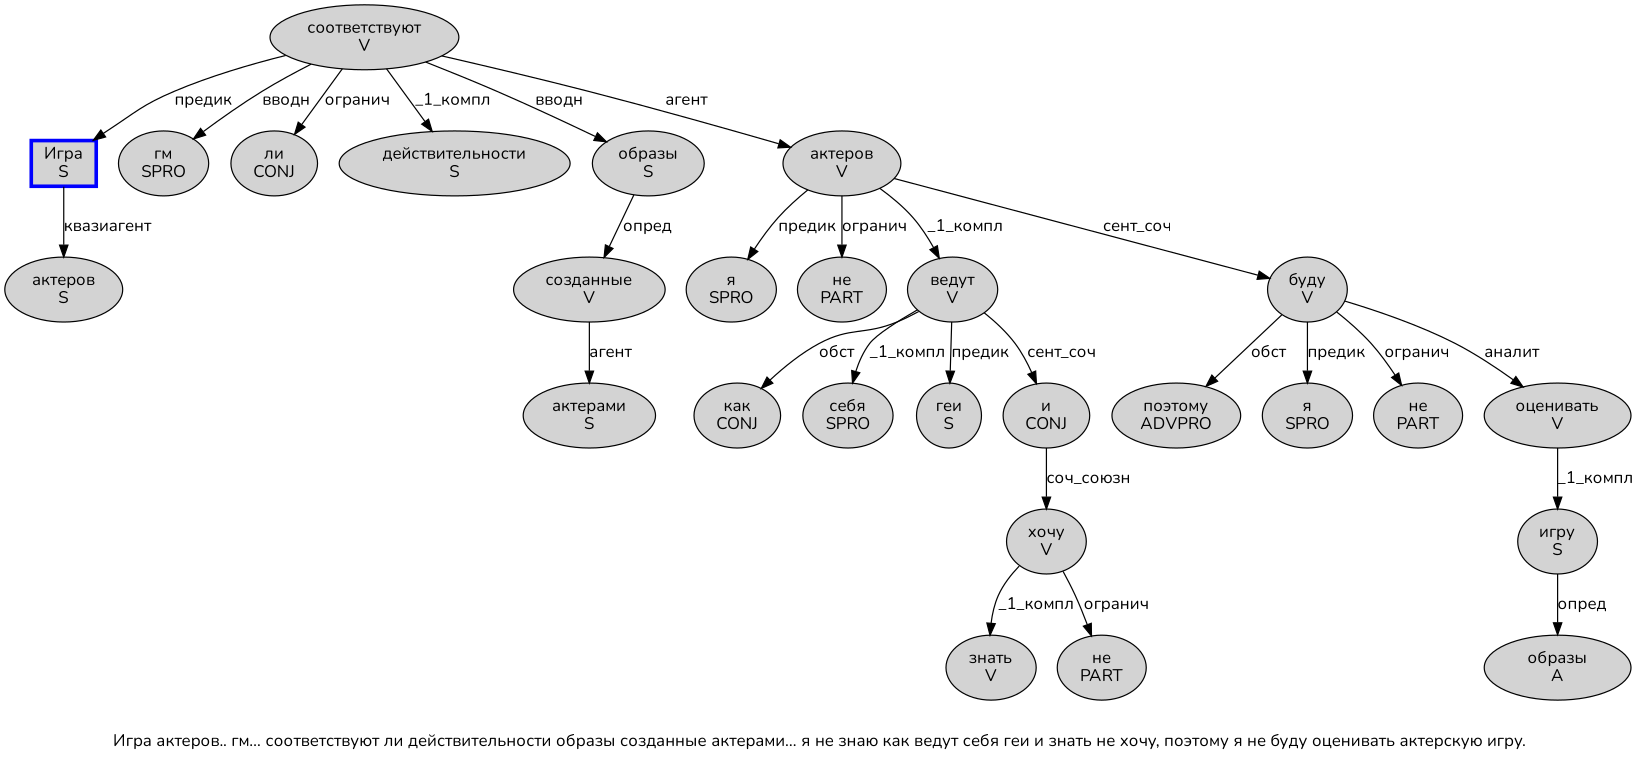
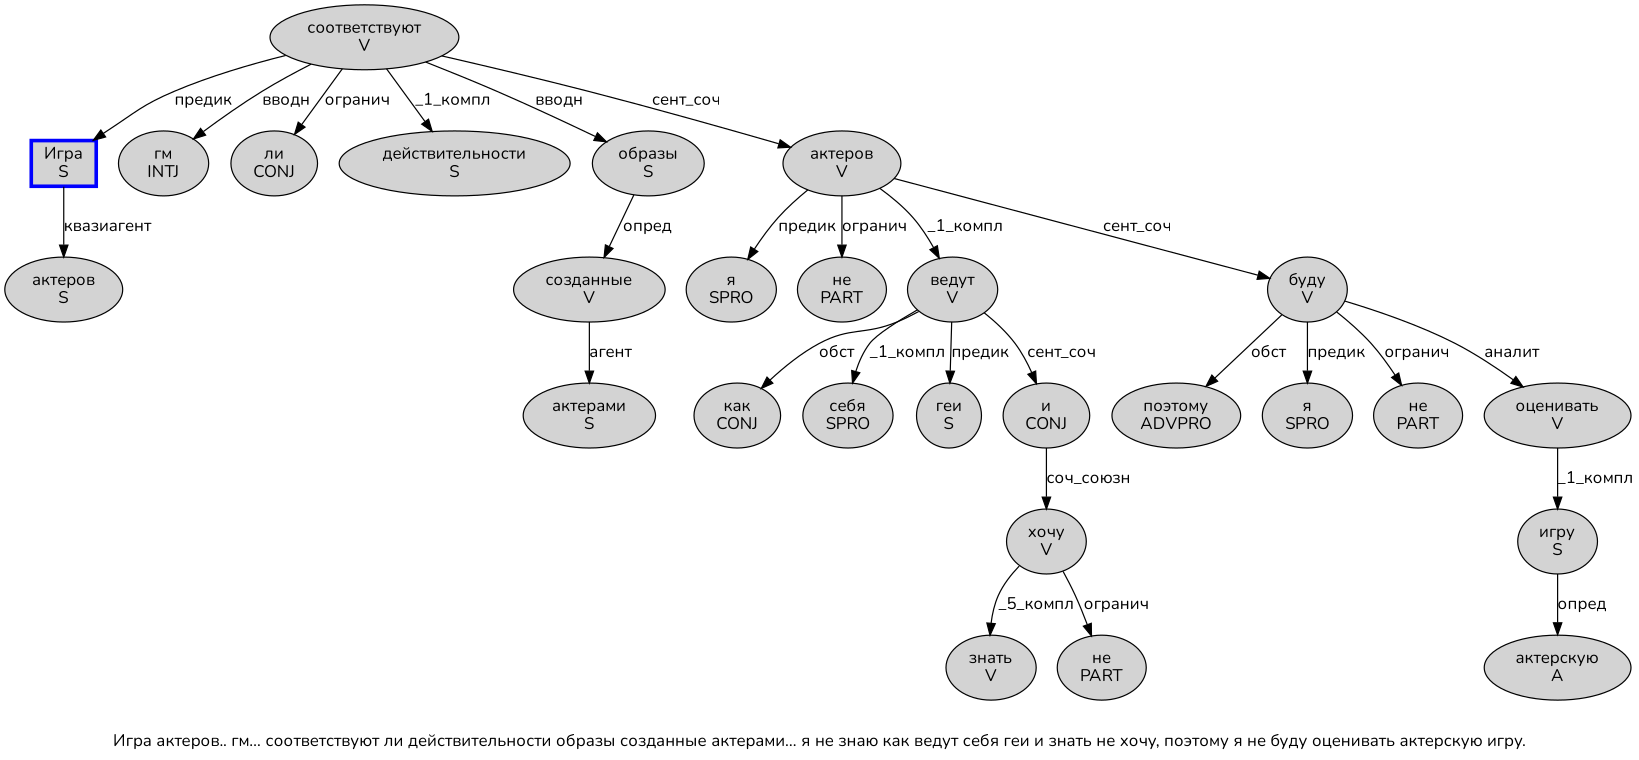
(687, 100) -> (687, 100)
(164, 163) -> (164, 163)
(1037, 605) -> (1037, 605)
(1558, 668) -> (1558, 668)
